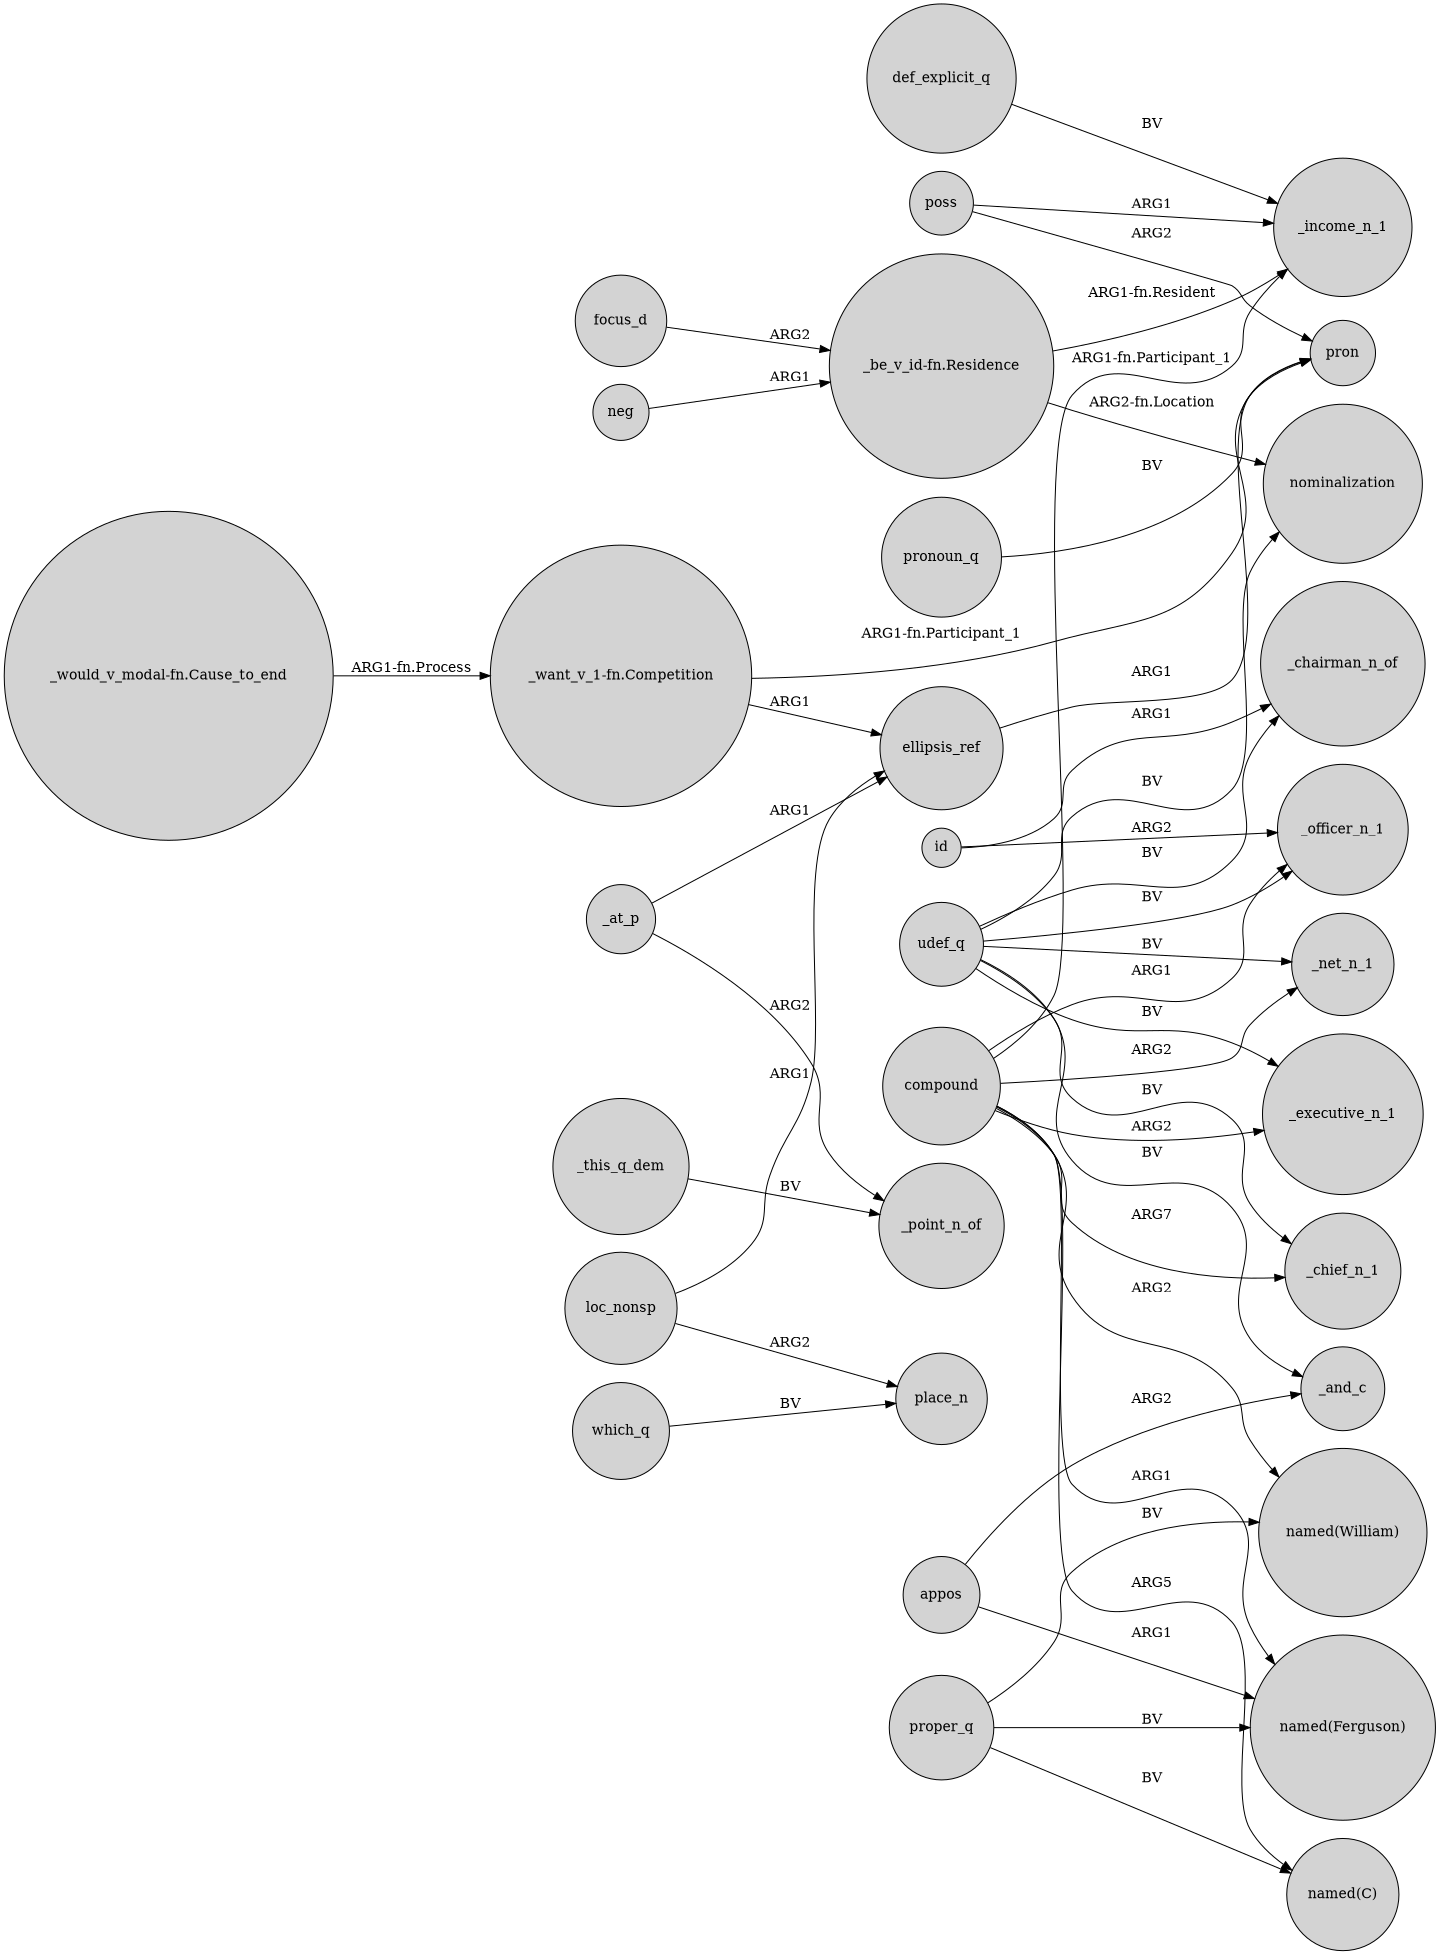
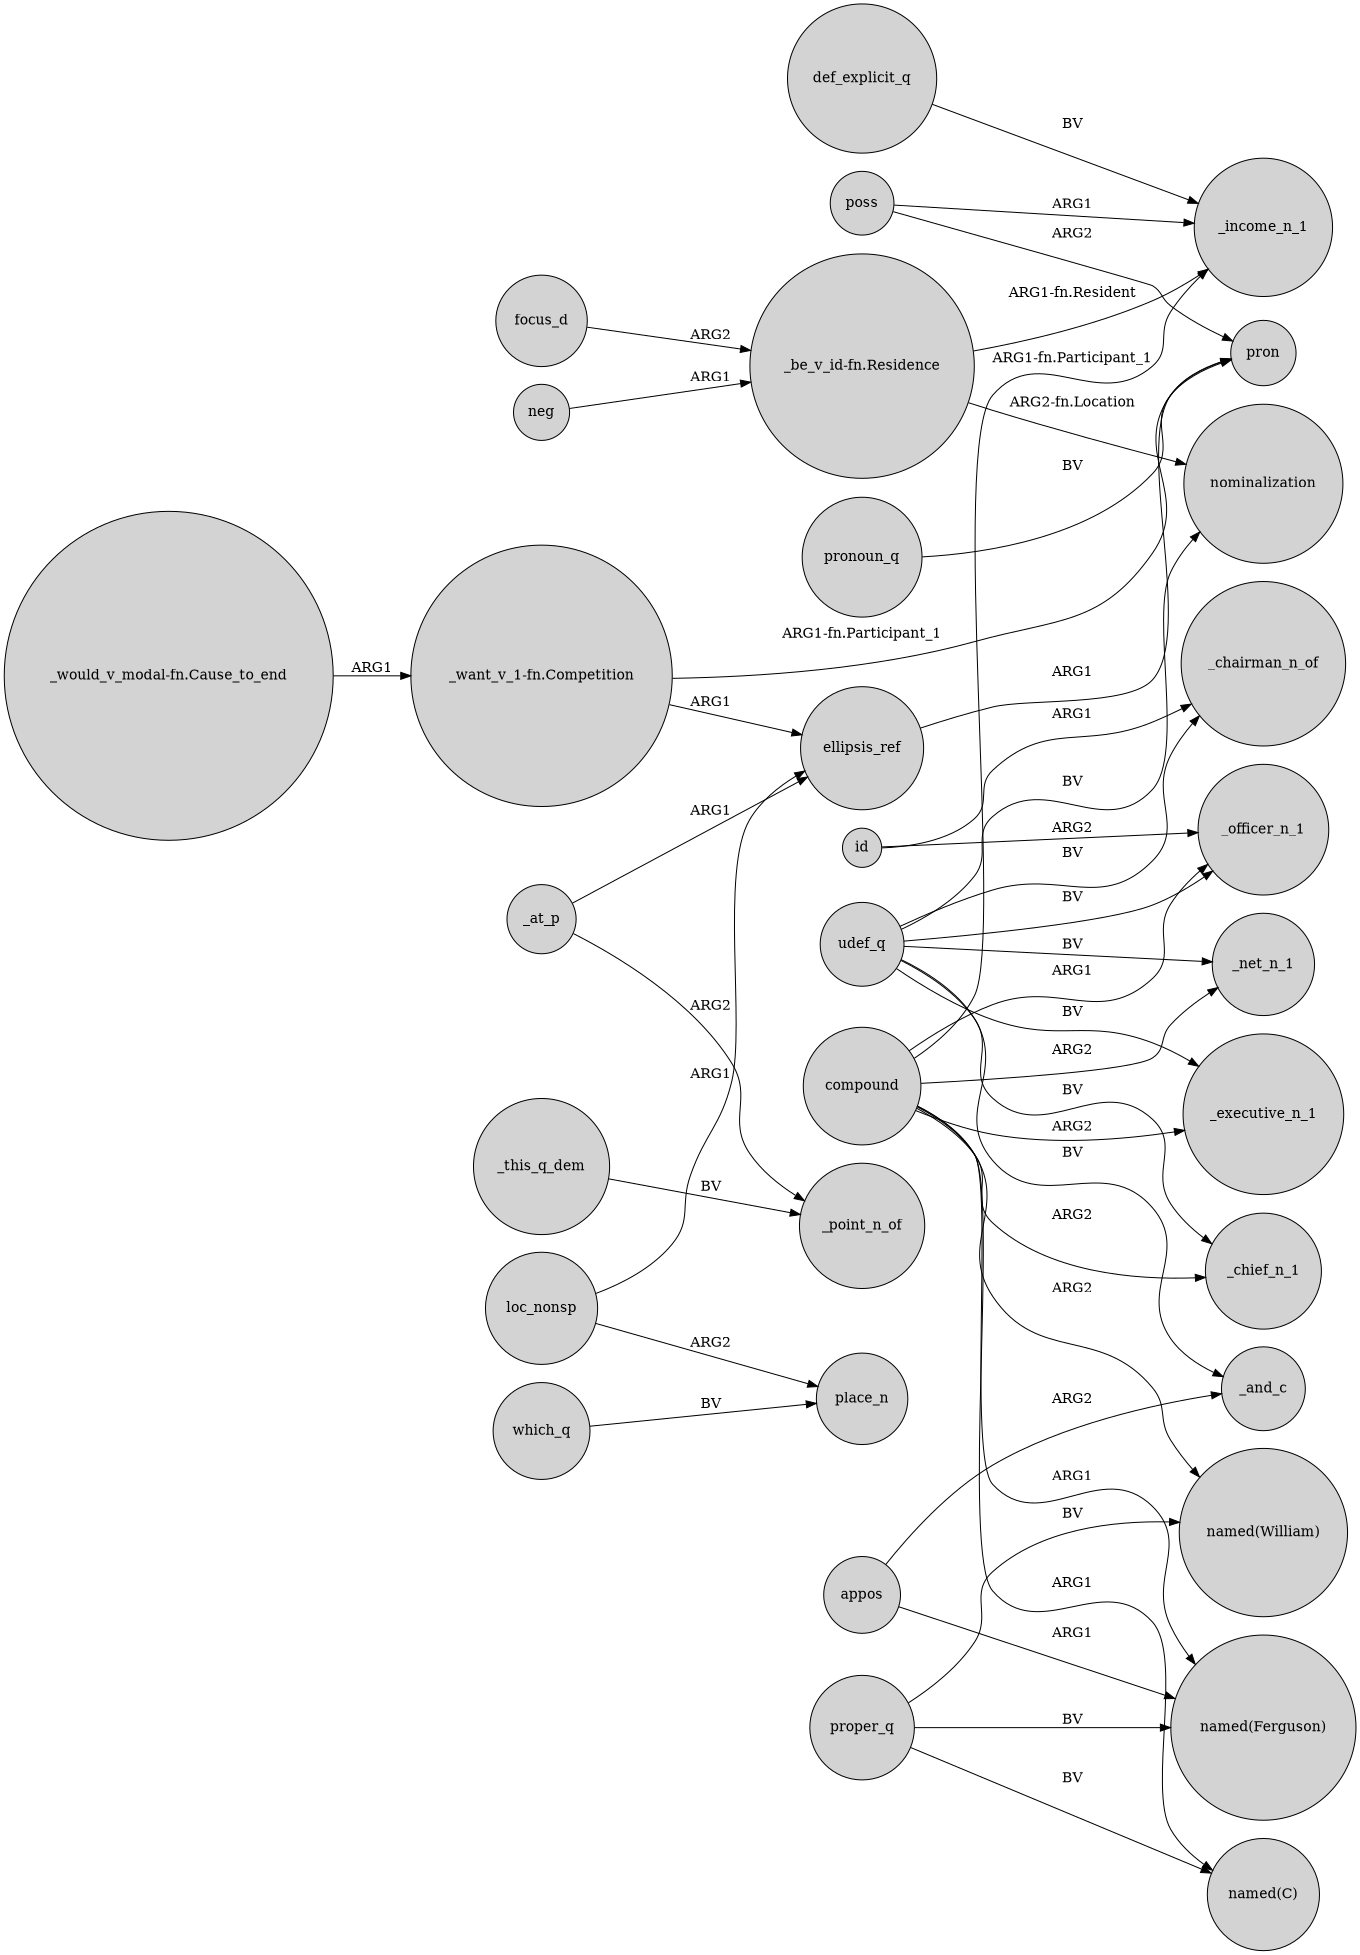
(412, 668) -> (372, 668)
(1152, 1215) -> (1073, 1215)
(1152, 1583) -> (1073, 1583)
